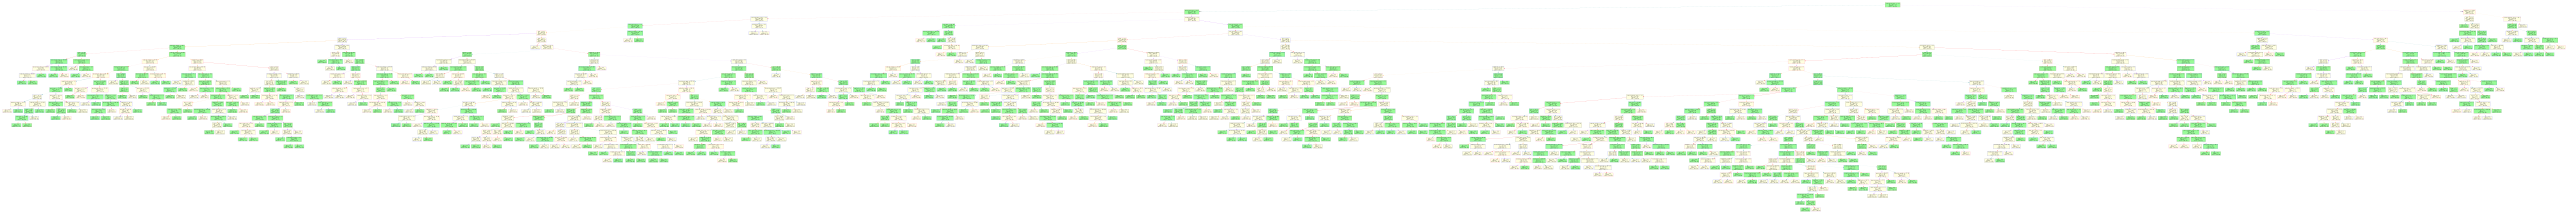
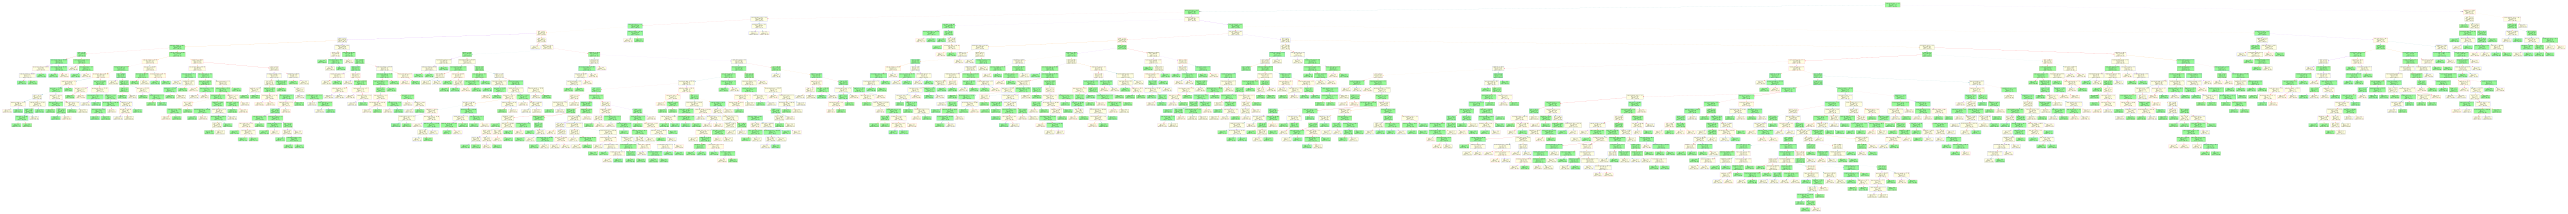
(1246, 76) -> none
